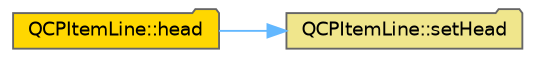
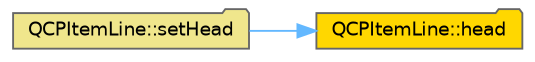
(243, 31) -> (273, 31)
